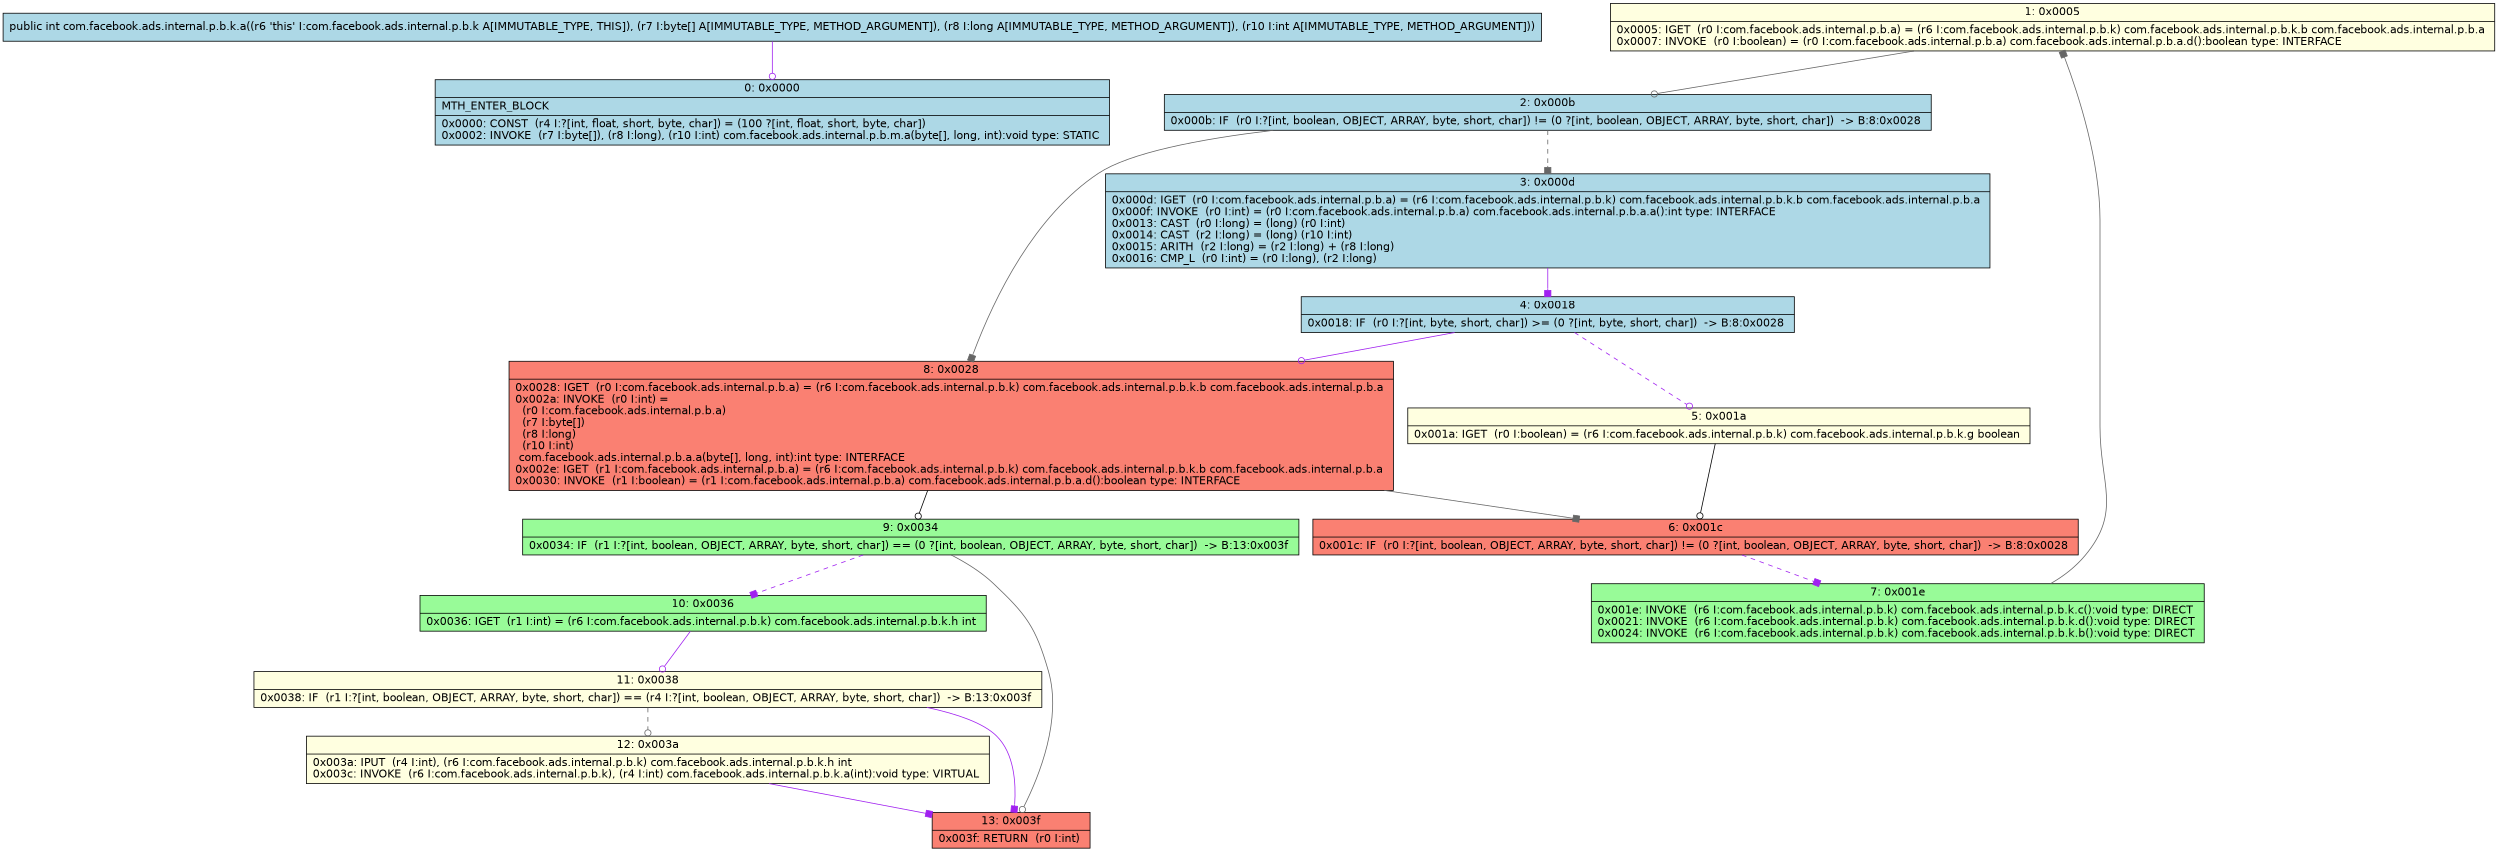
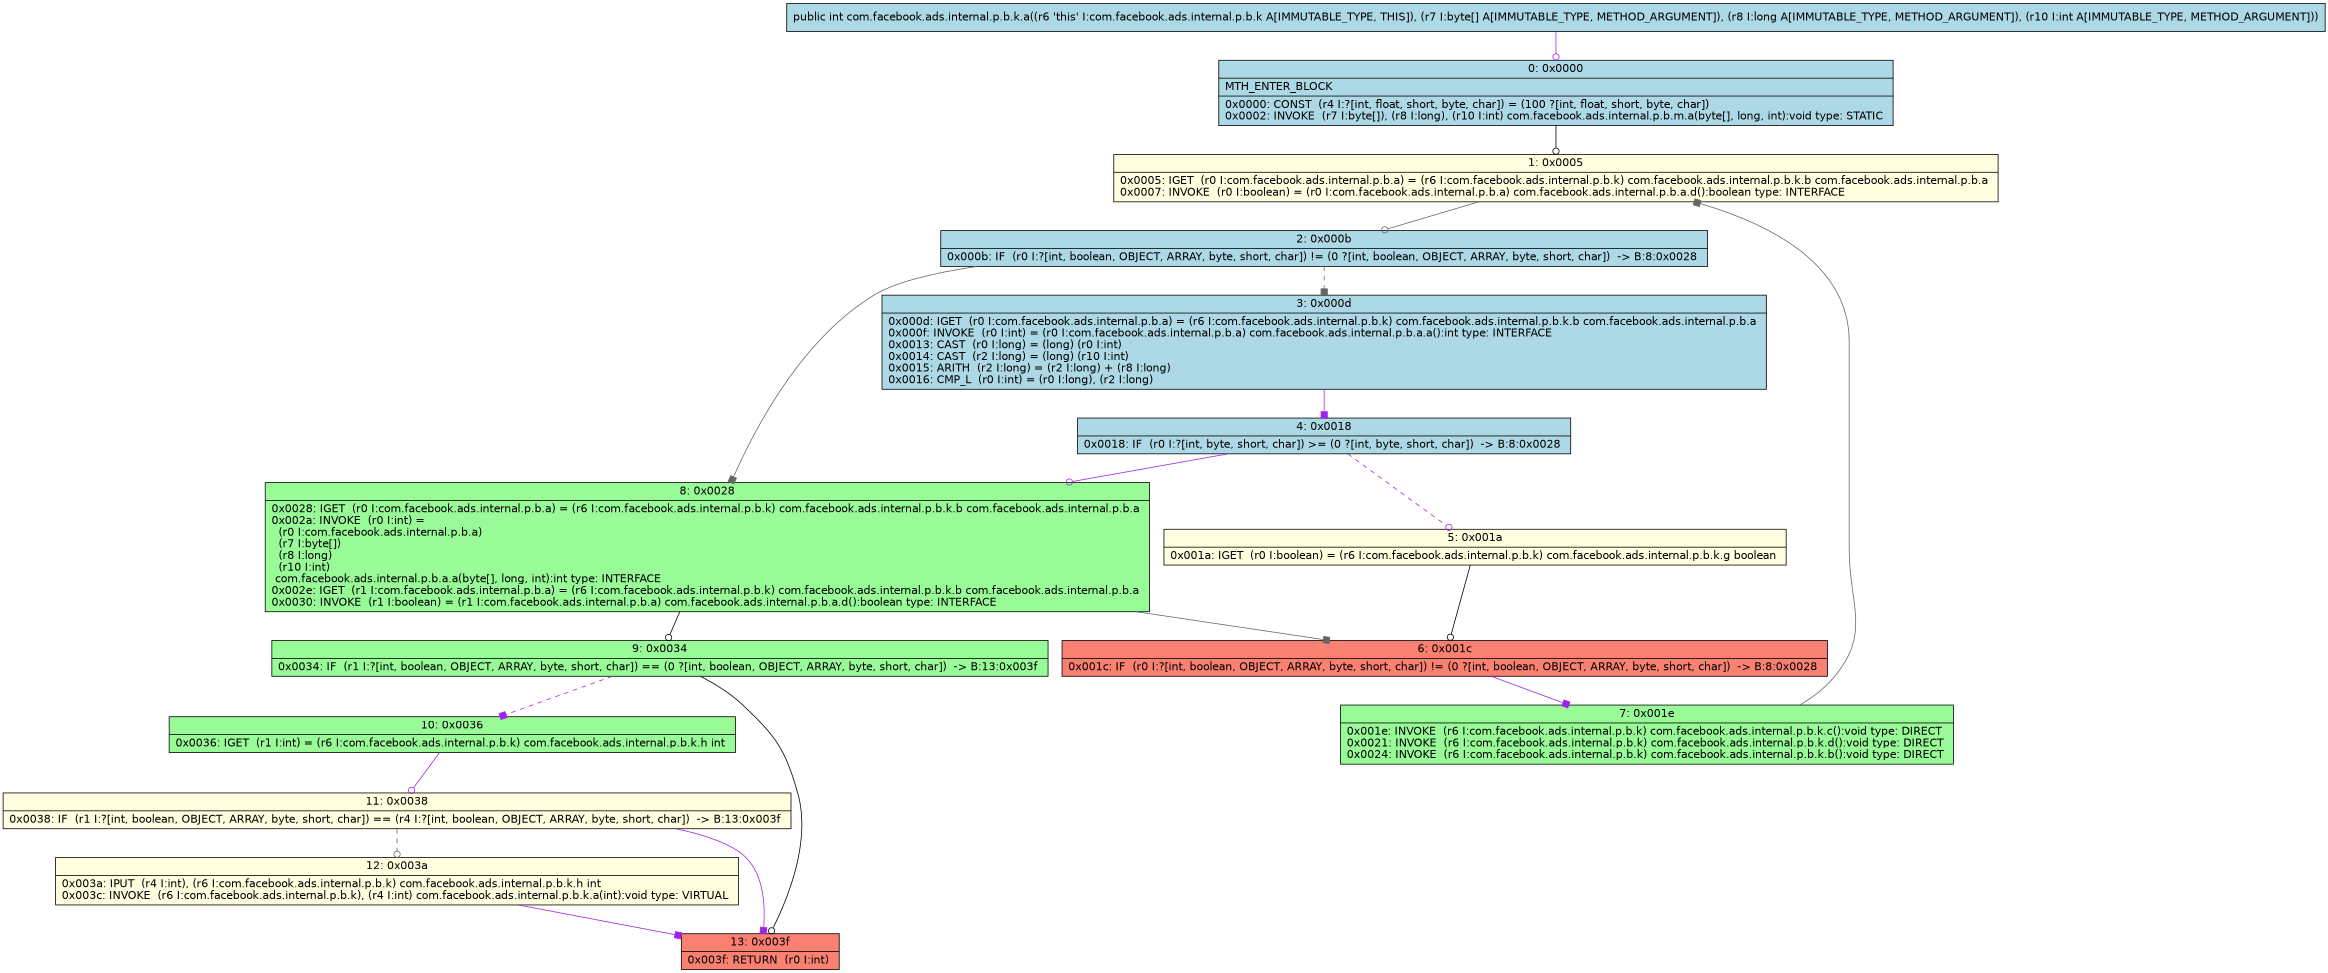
none -> (1556, 137)
(951, 426) -> (707, 547)
(1777, 568) -> (1526, 689)
(1046, 663) -> (795, 785)
